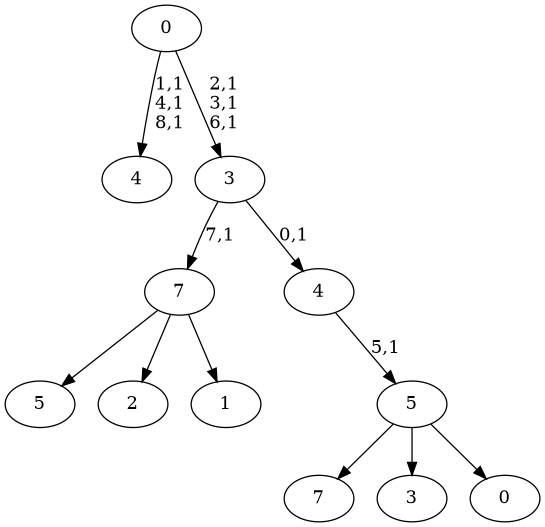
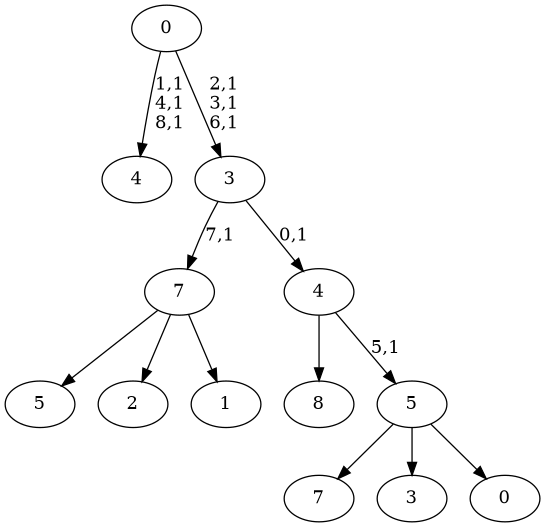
none -> (319, 404)
